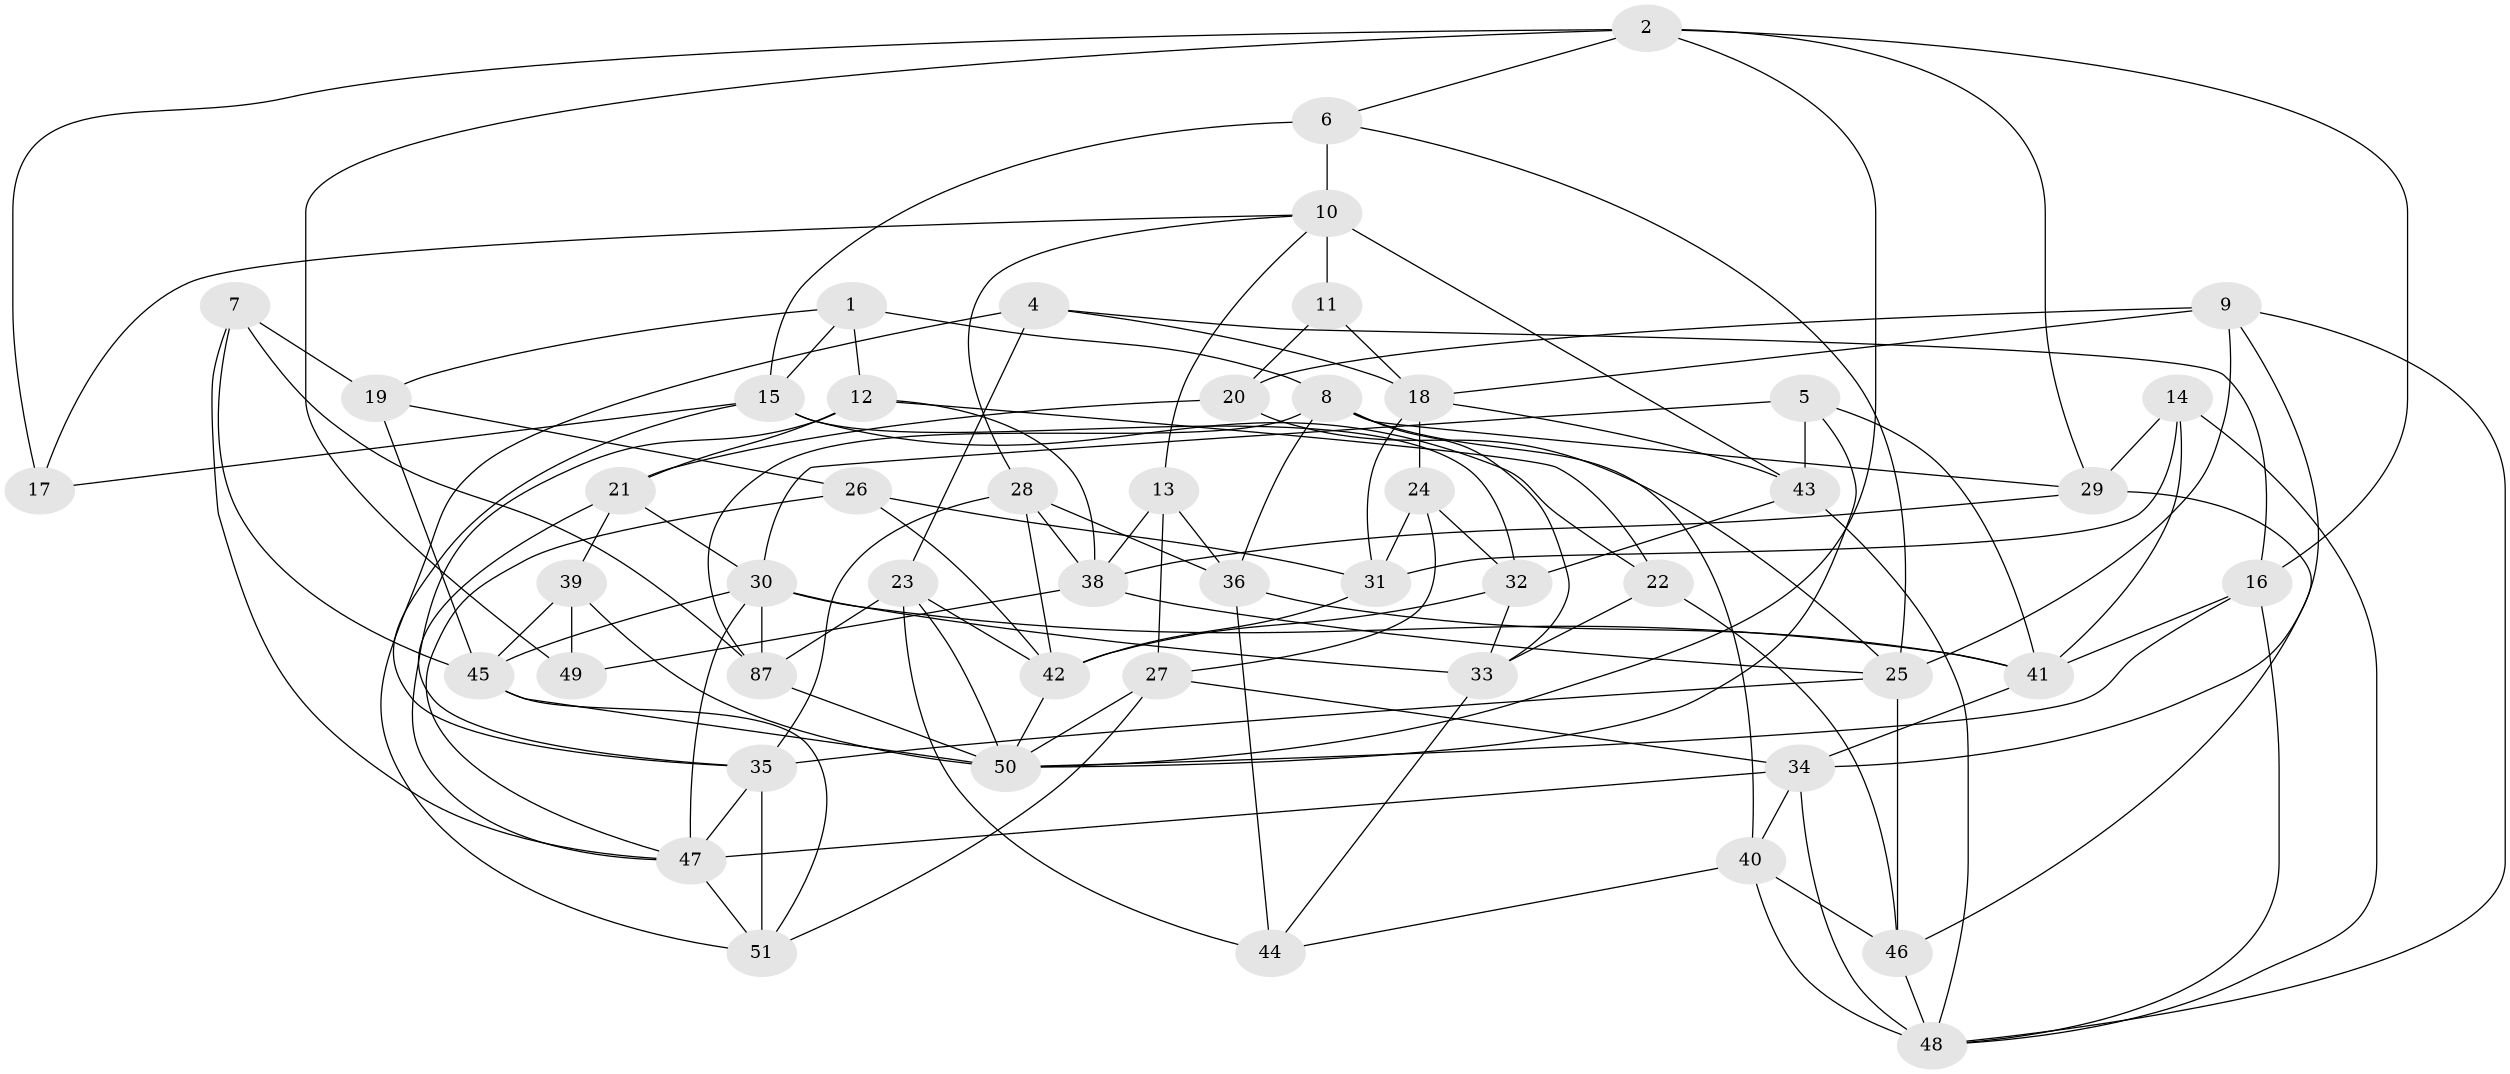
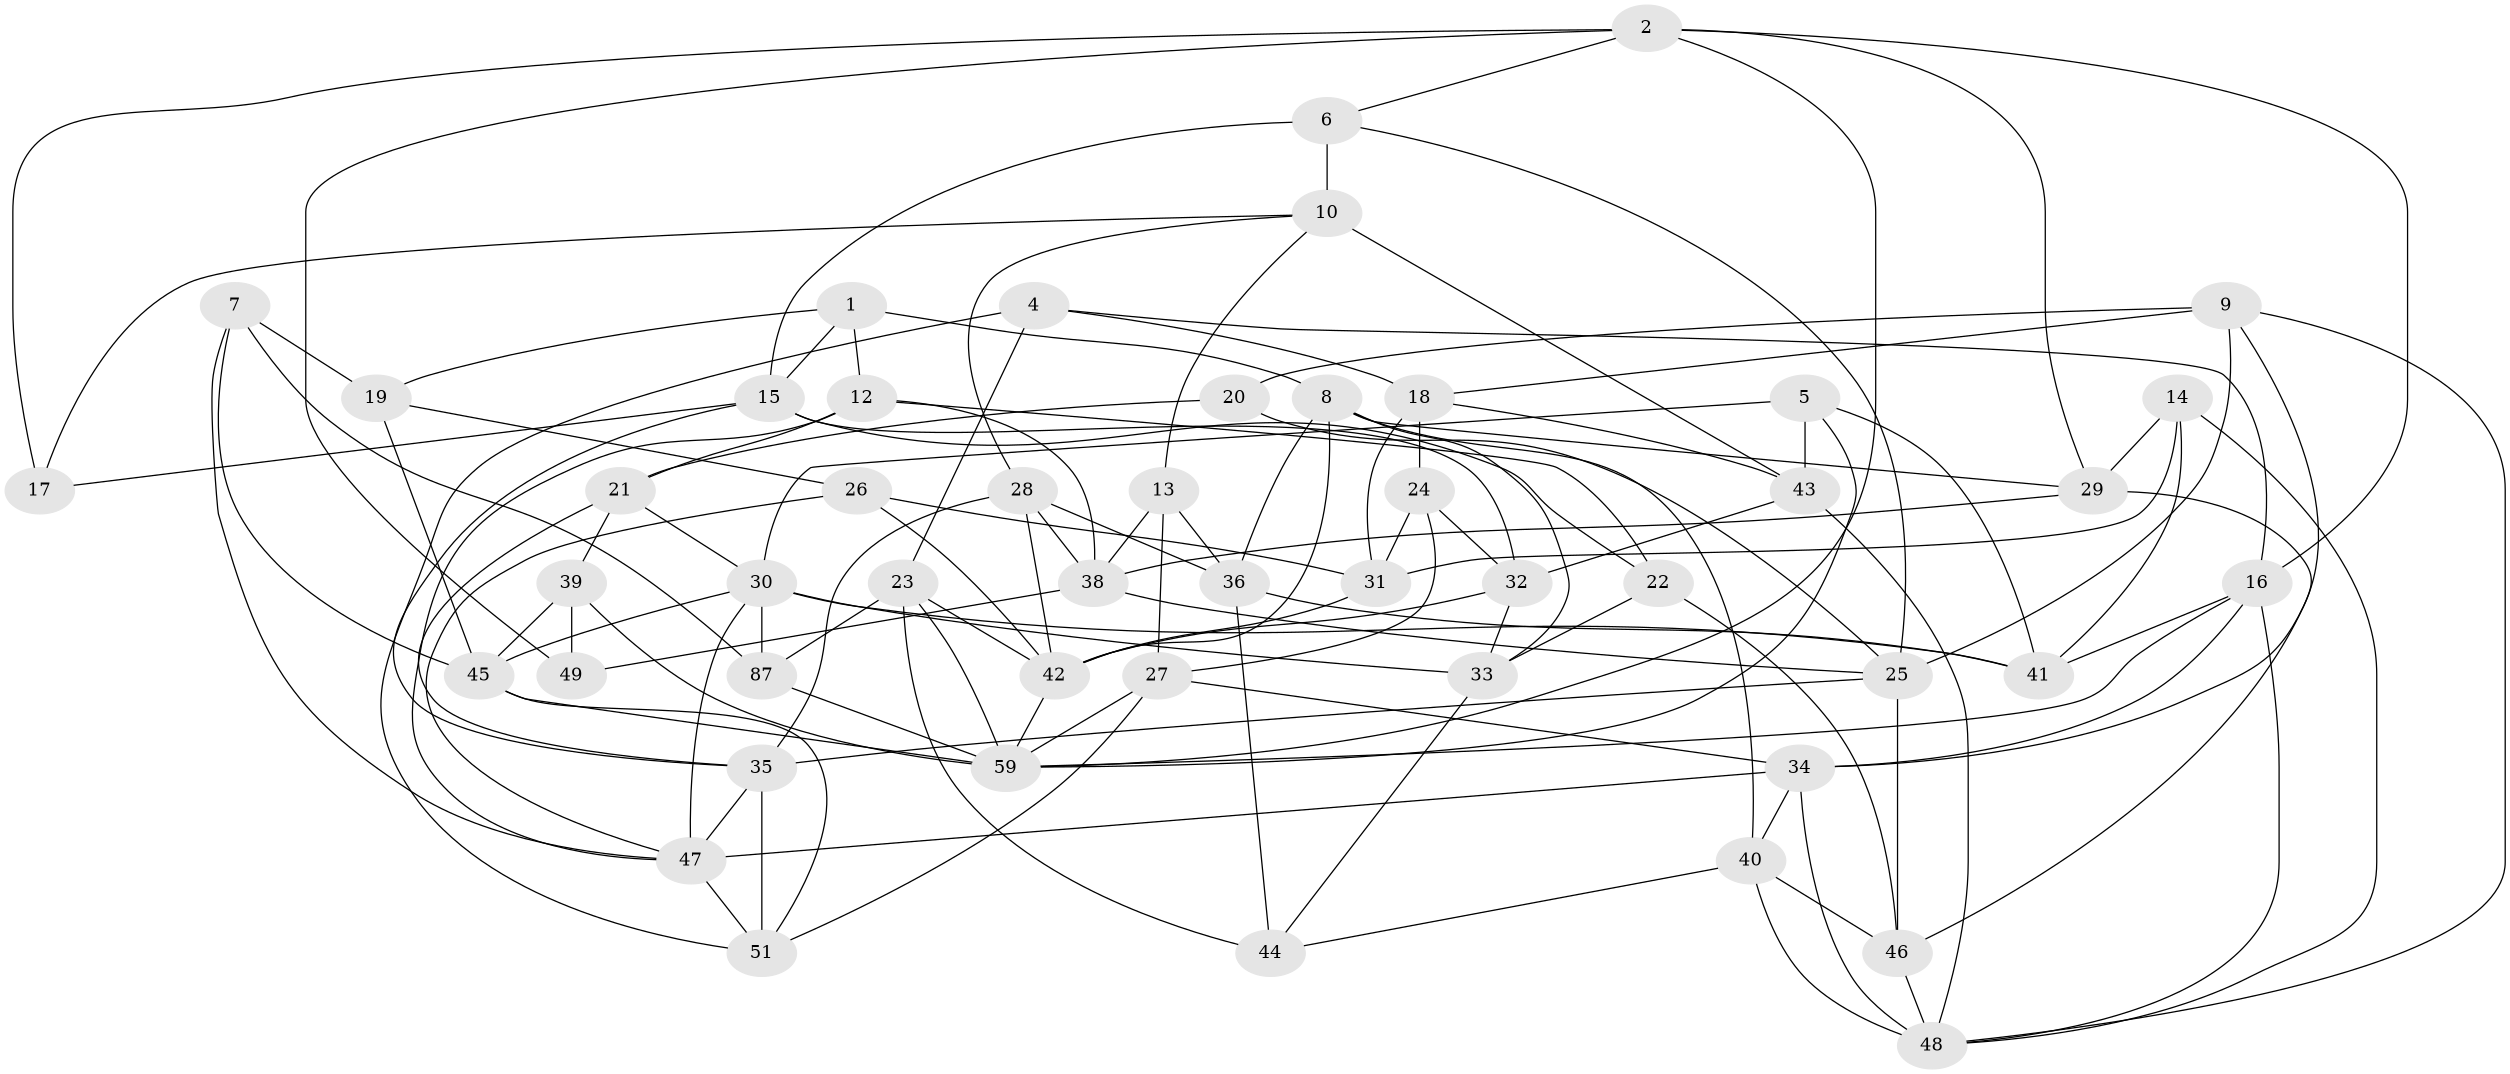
(1327, 306) -> none
(868, 441) -> (1276, 611)
(1946, 712) -> (2059, 732)
(1006, 768) -> (1006, 768)
